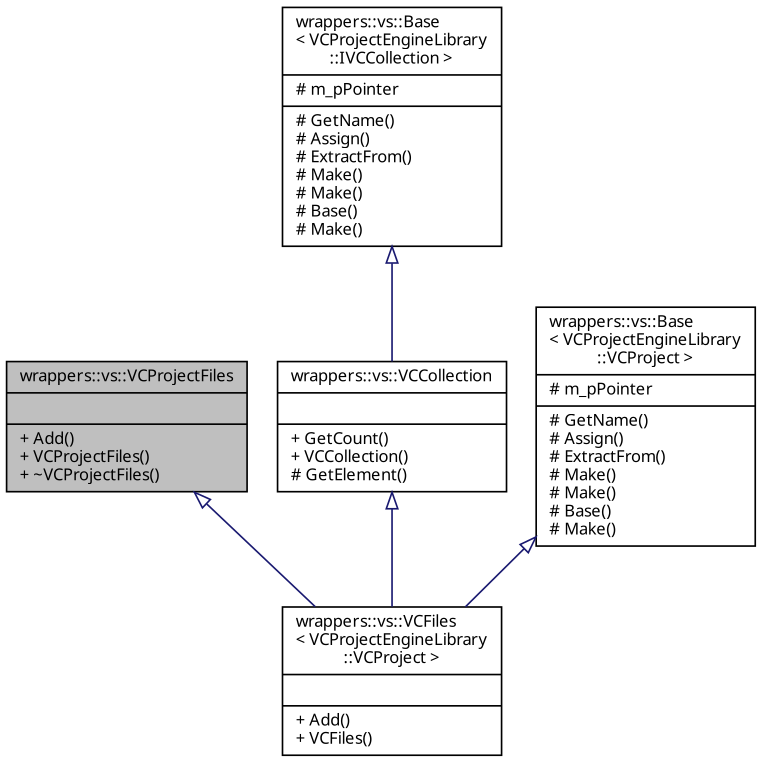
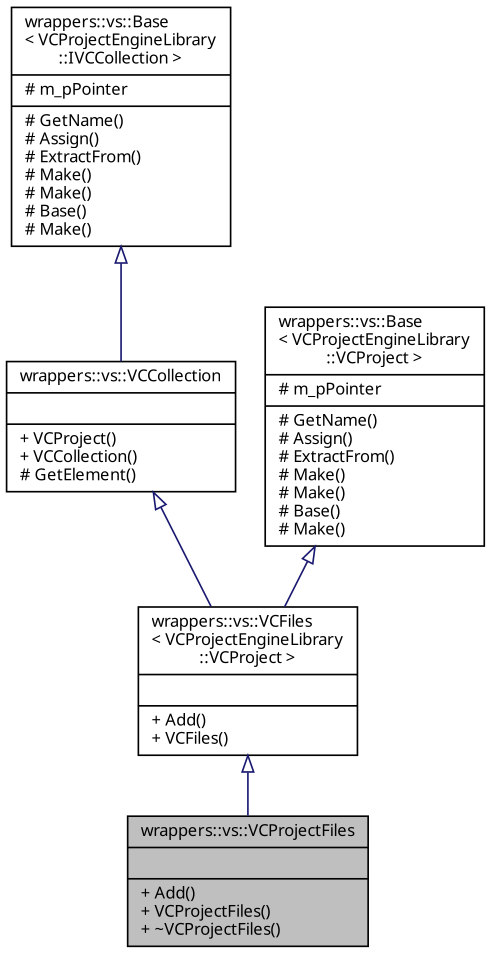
(340, 439) -> (68, 439)
(261, 555) -> (248, 794)
